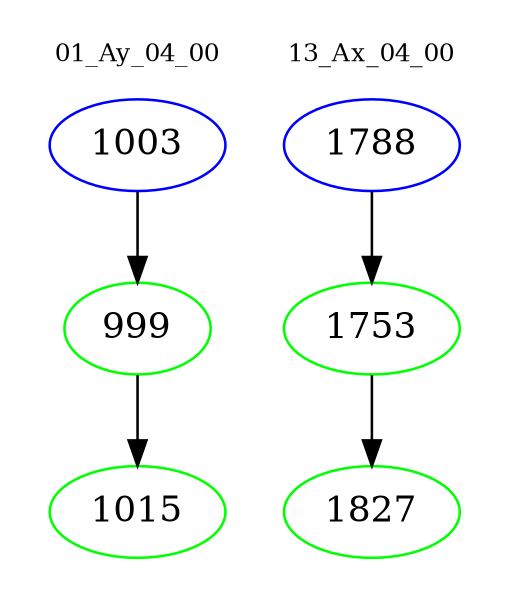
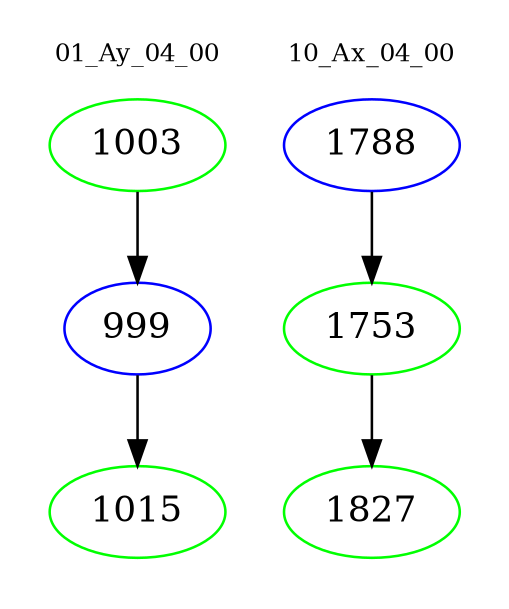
(372, 55) -> (372, 55)
(138, 145) -> (138, 145)
(138, 329) -> (138, 329)
